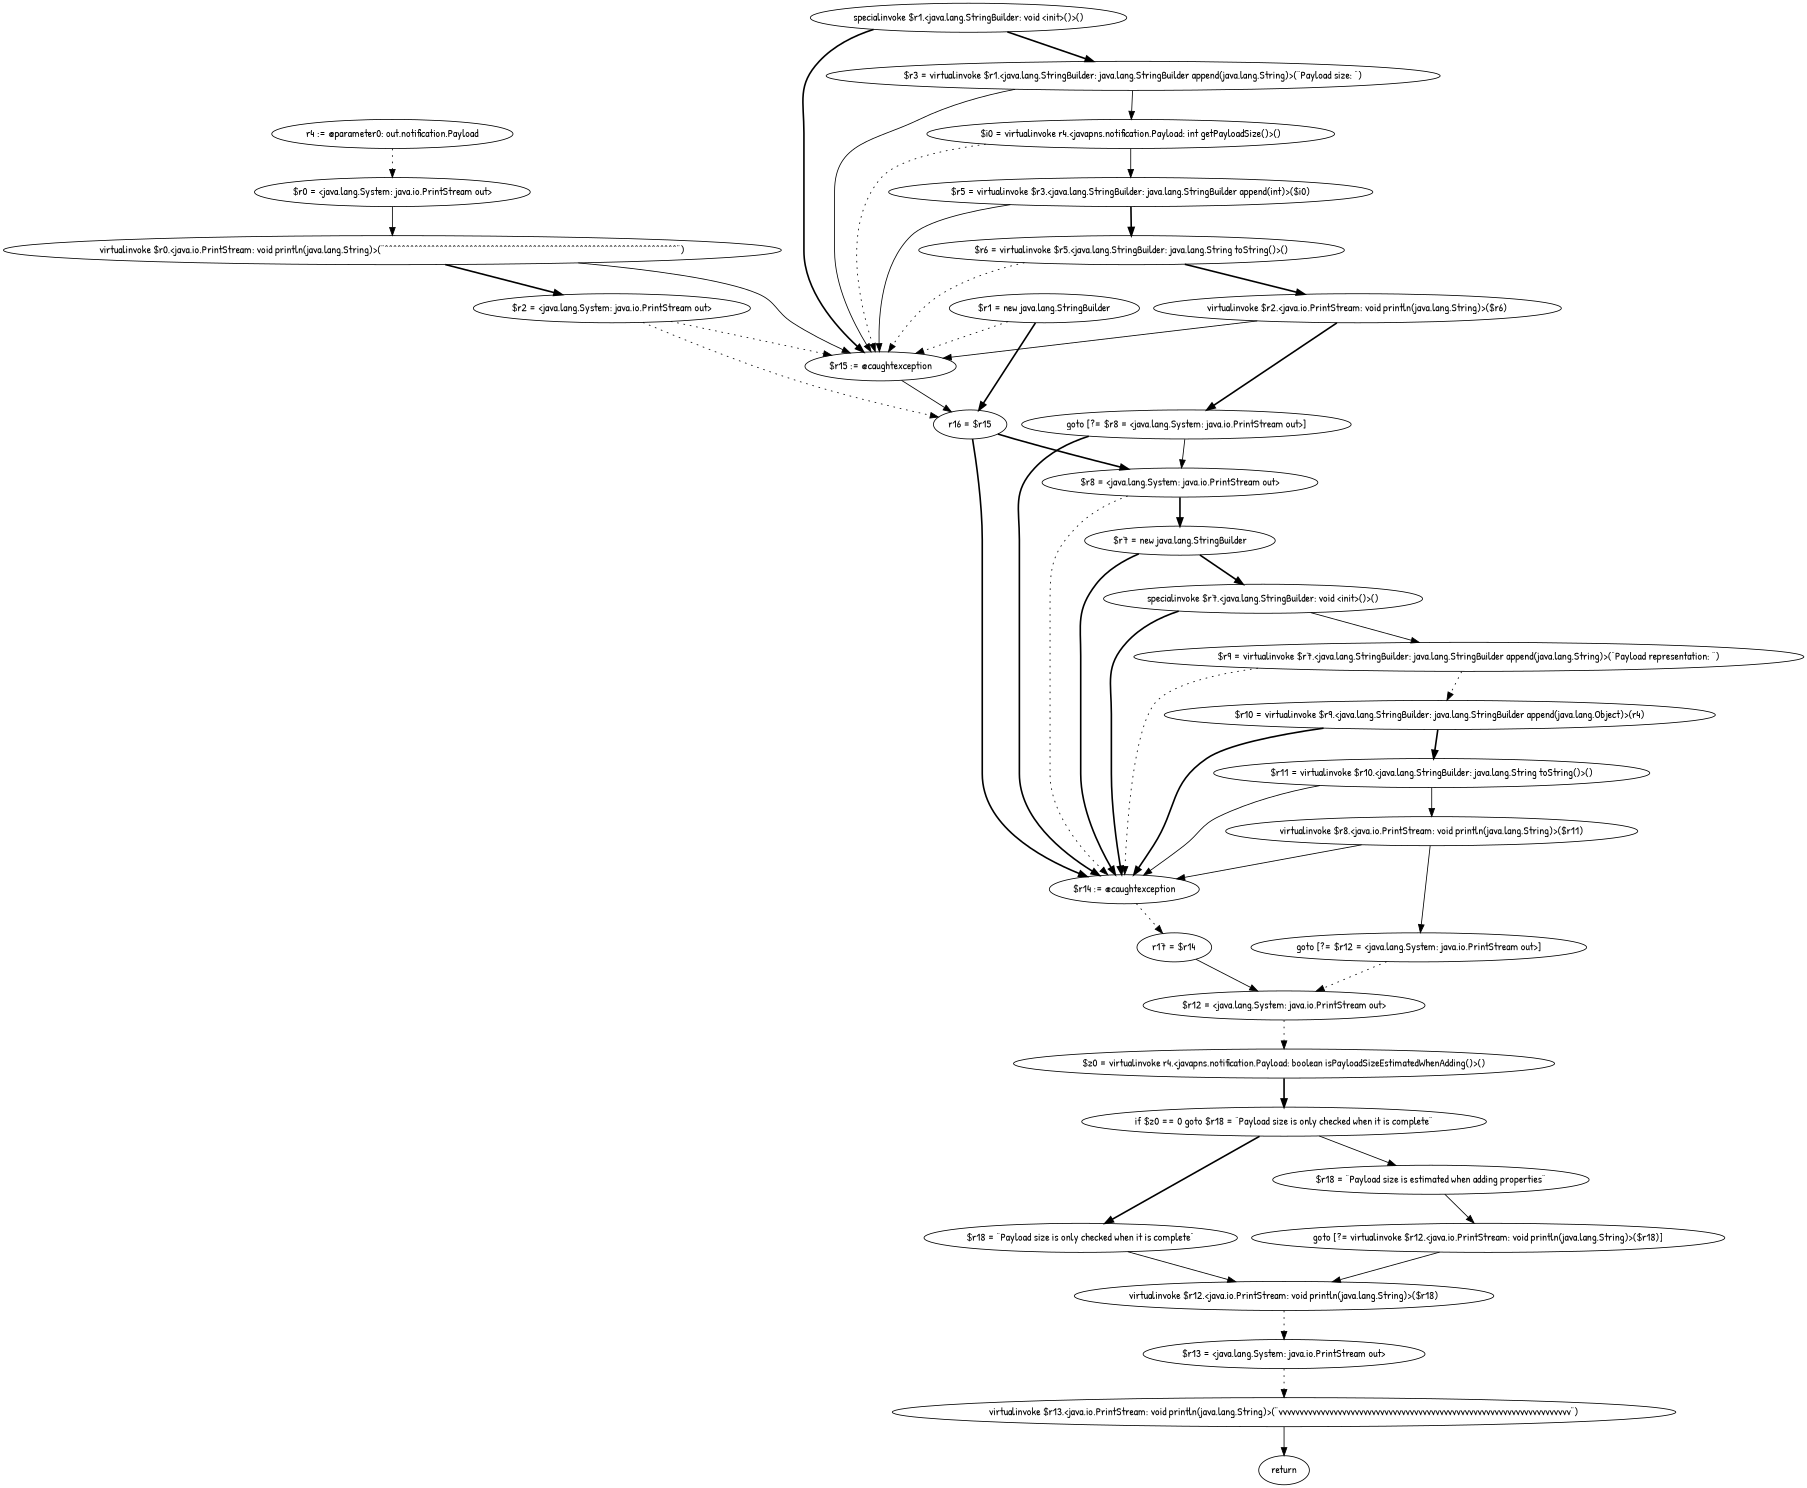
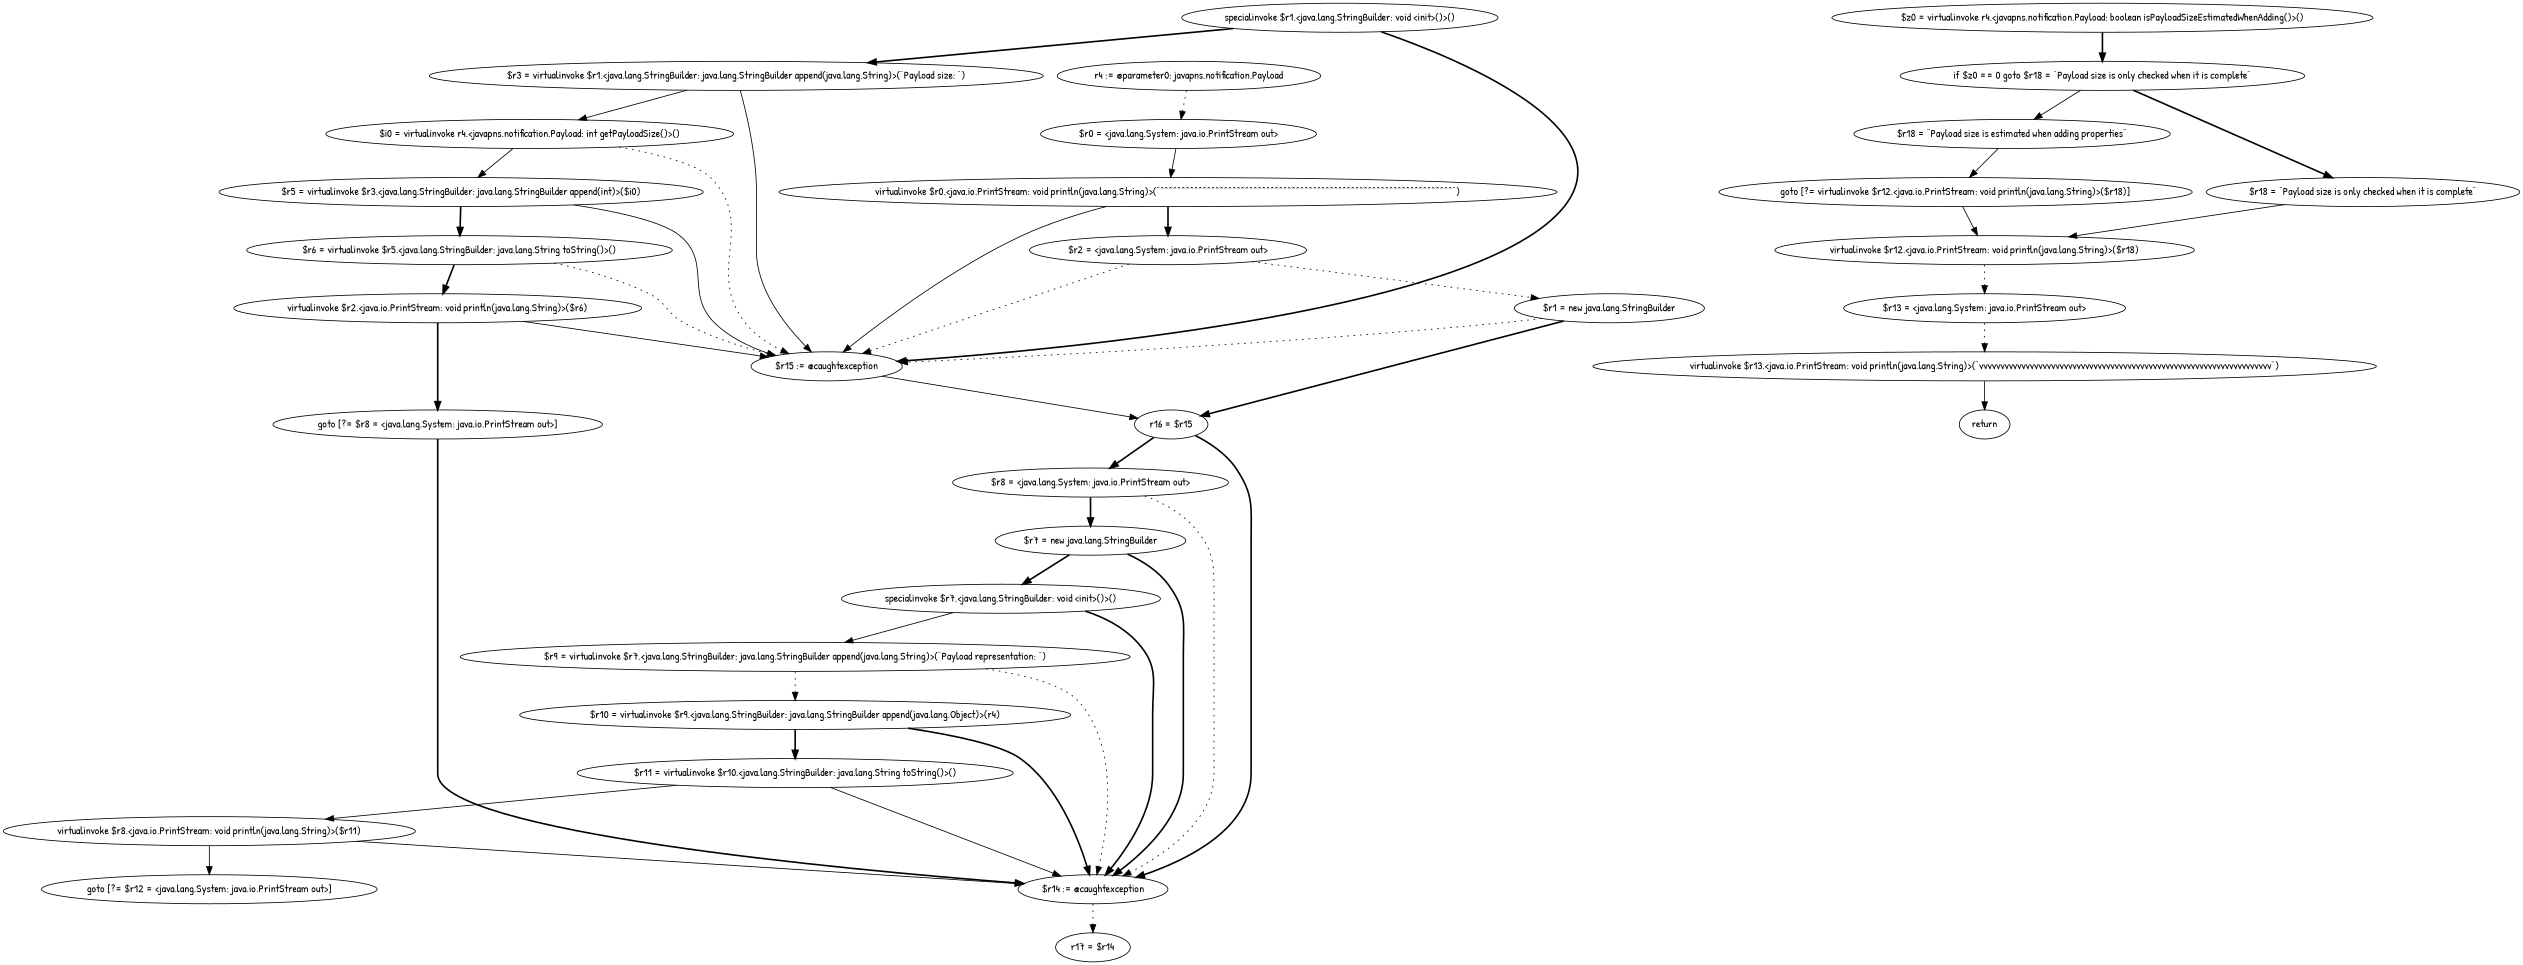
(392, 134) -> (1189, 76)
(784, 377) -> (1391, 280)
(1184, 450) -> none
(1284, 1005) -> none
